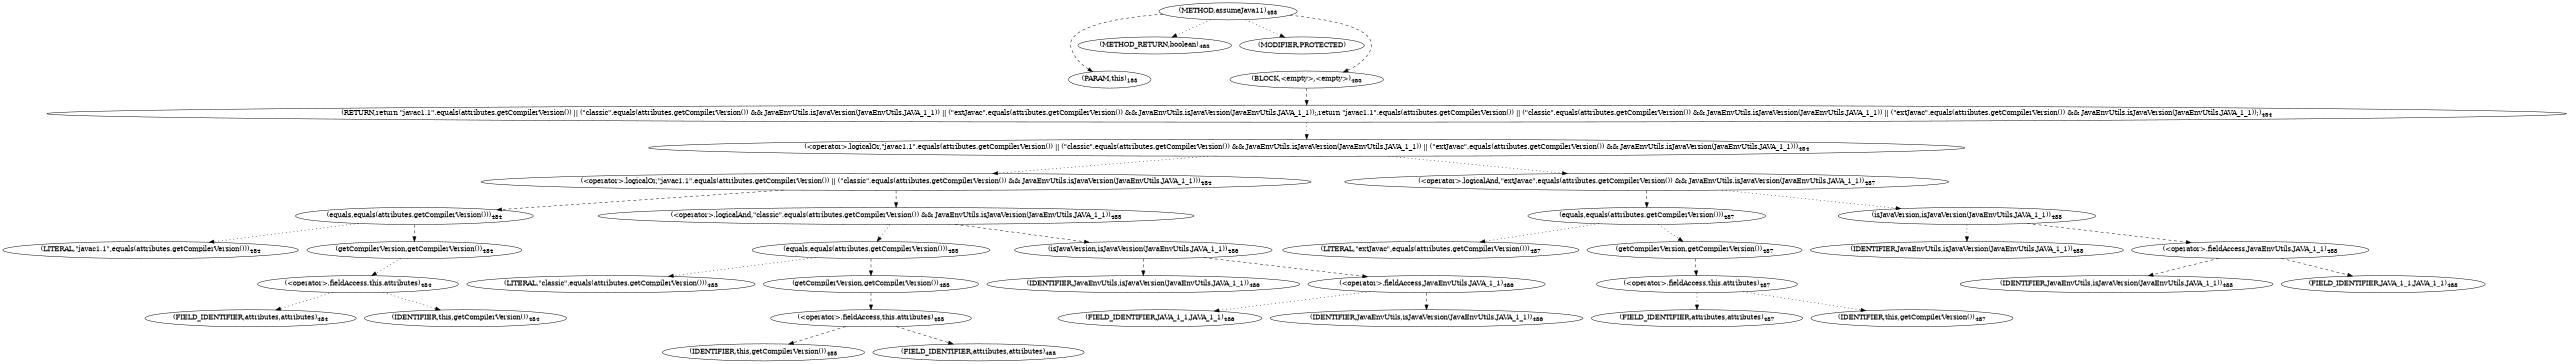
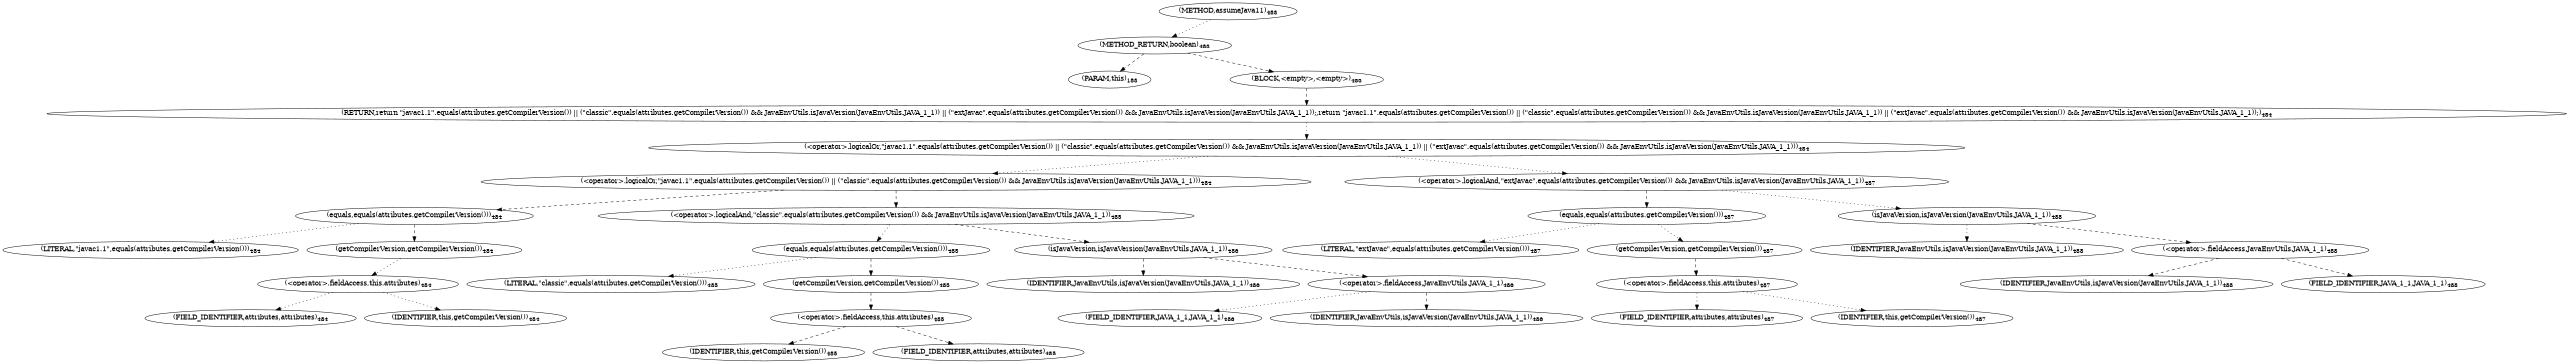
(1097, 25) -> (1134, 61)
(1352, 27) -> (1228, 62)
(1302, 45) -> none
